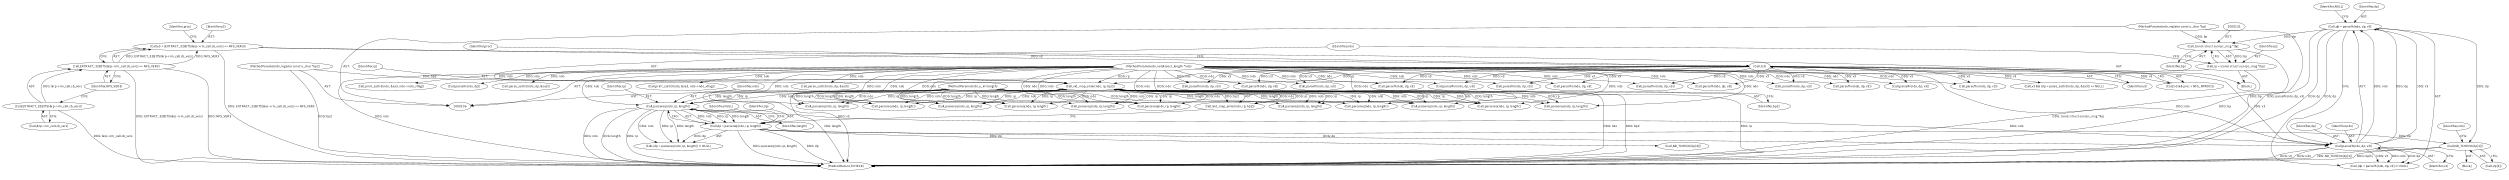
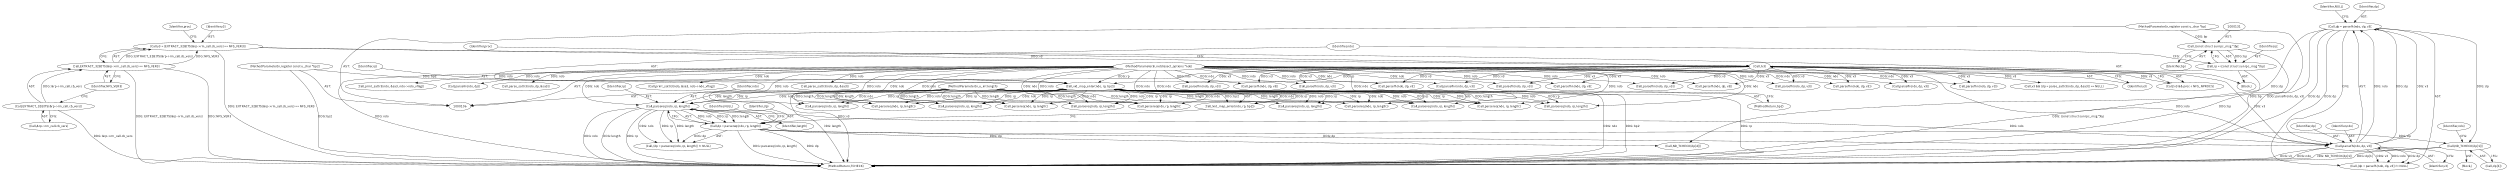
(2281, 35) -> (2021, 101)
(1159, 66) -> (1159, 66)
(1769, 106) -> (1769, 106)
